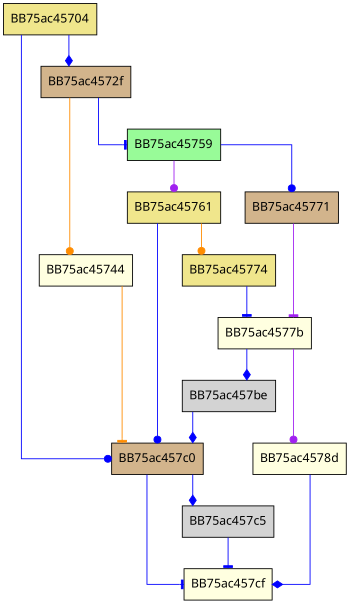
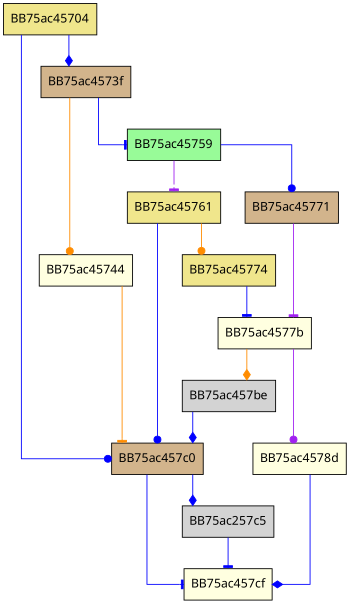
(86, 82) -> (86, 82)
(174, 173) -> (174, 173)
(247, 359) -> (247, 359)
(228, 522) -> (228, 522)
